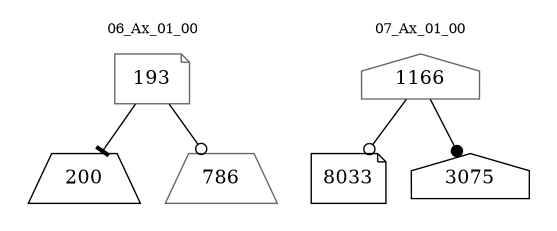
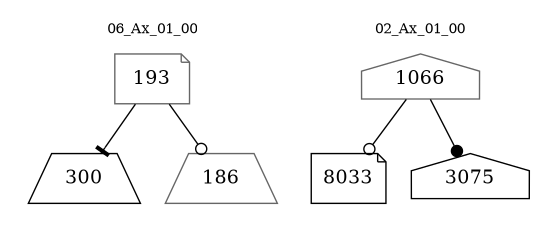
(421, 30) -> (421, 30)
(421, 79) -> (421, 79)
(84, 178) -> (84, 178)
(221, 178) -> (221, 178)
